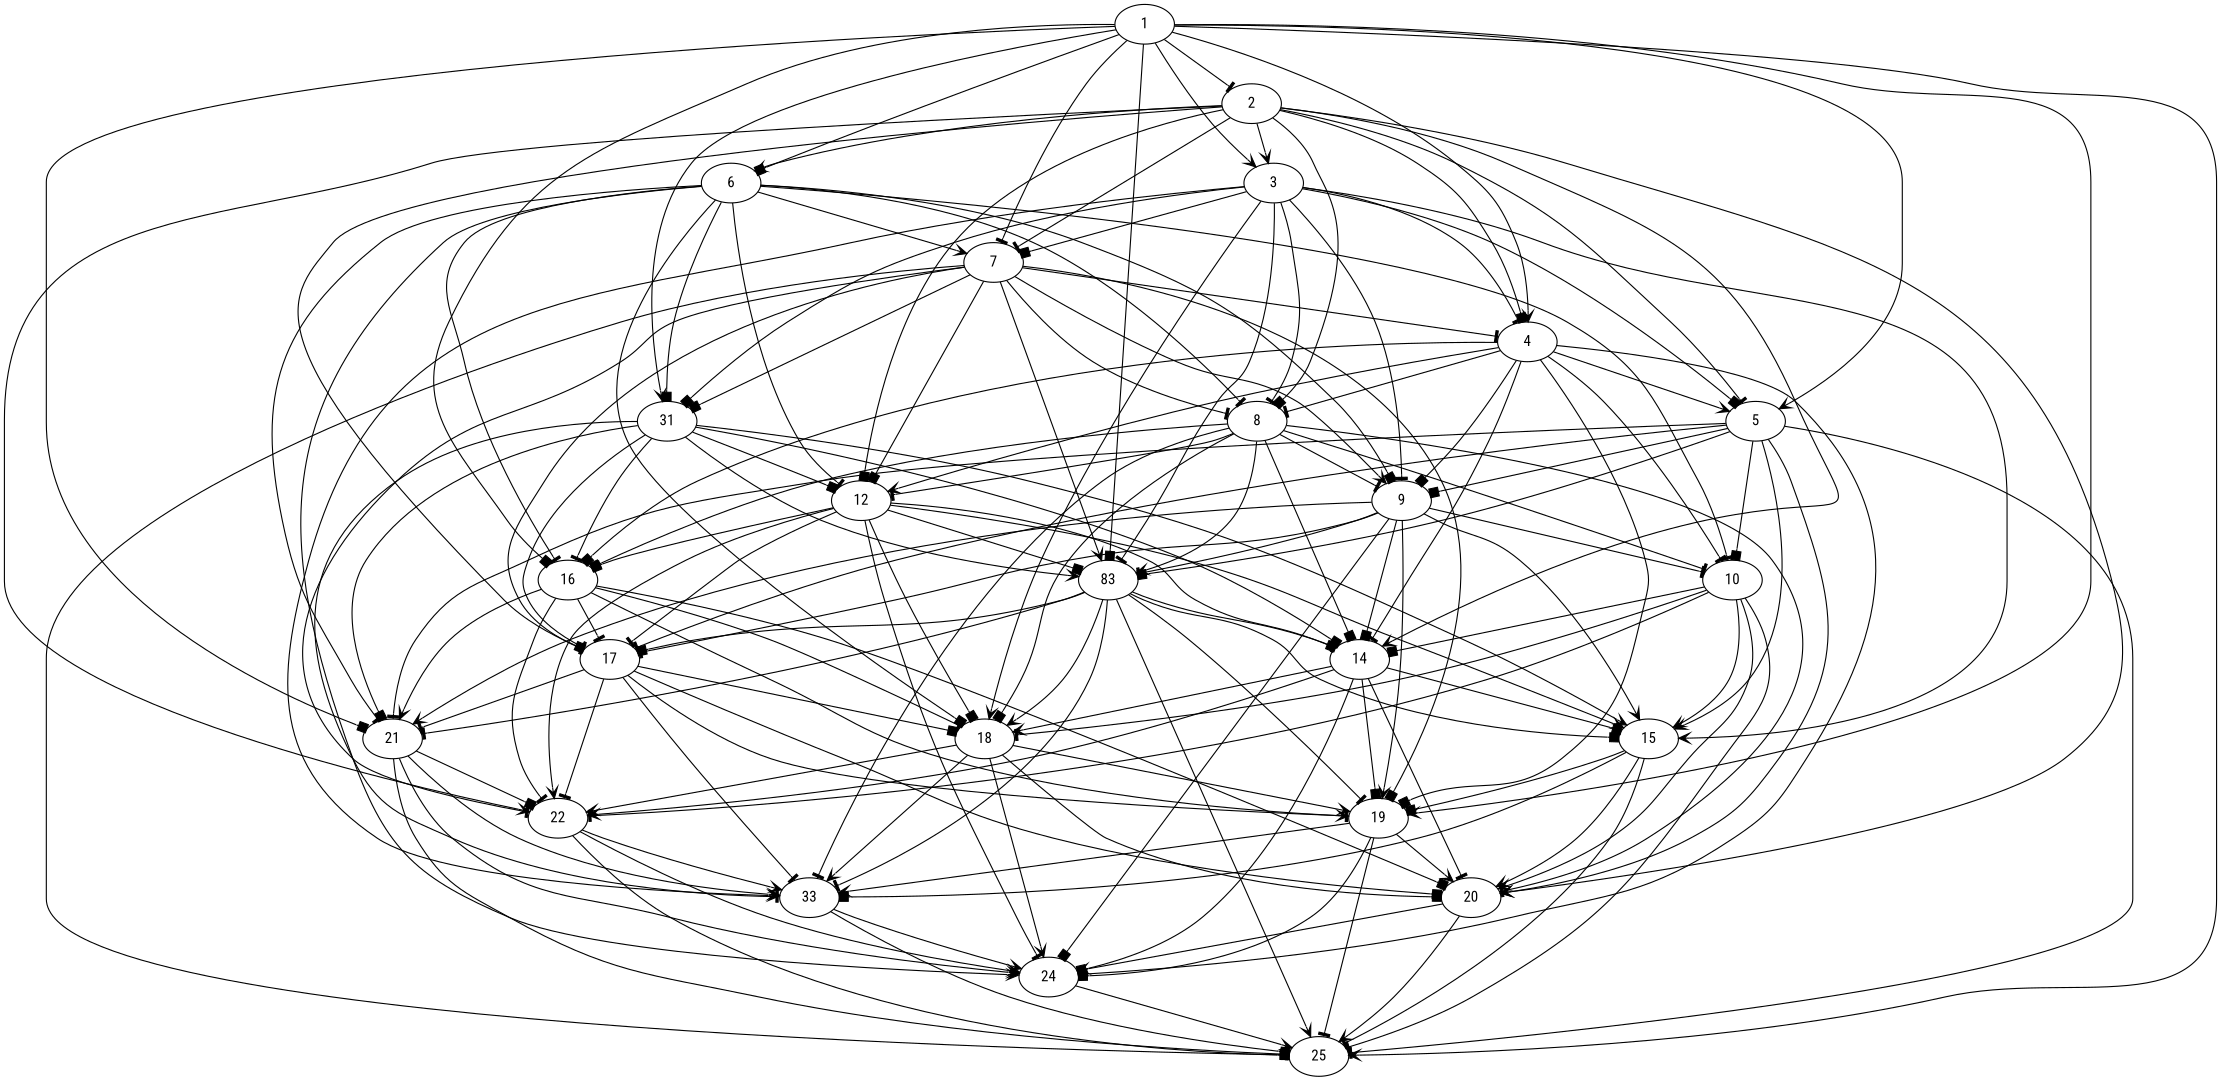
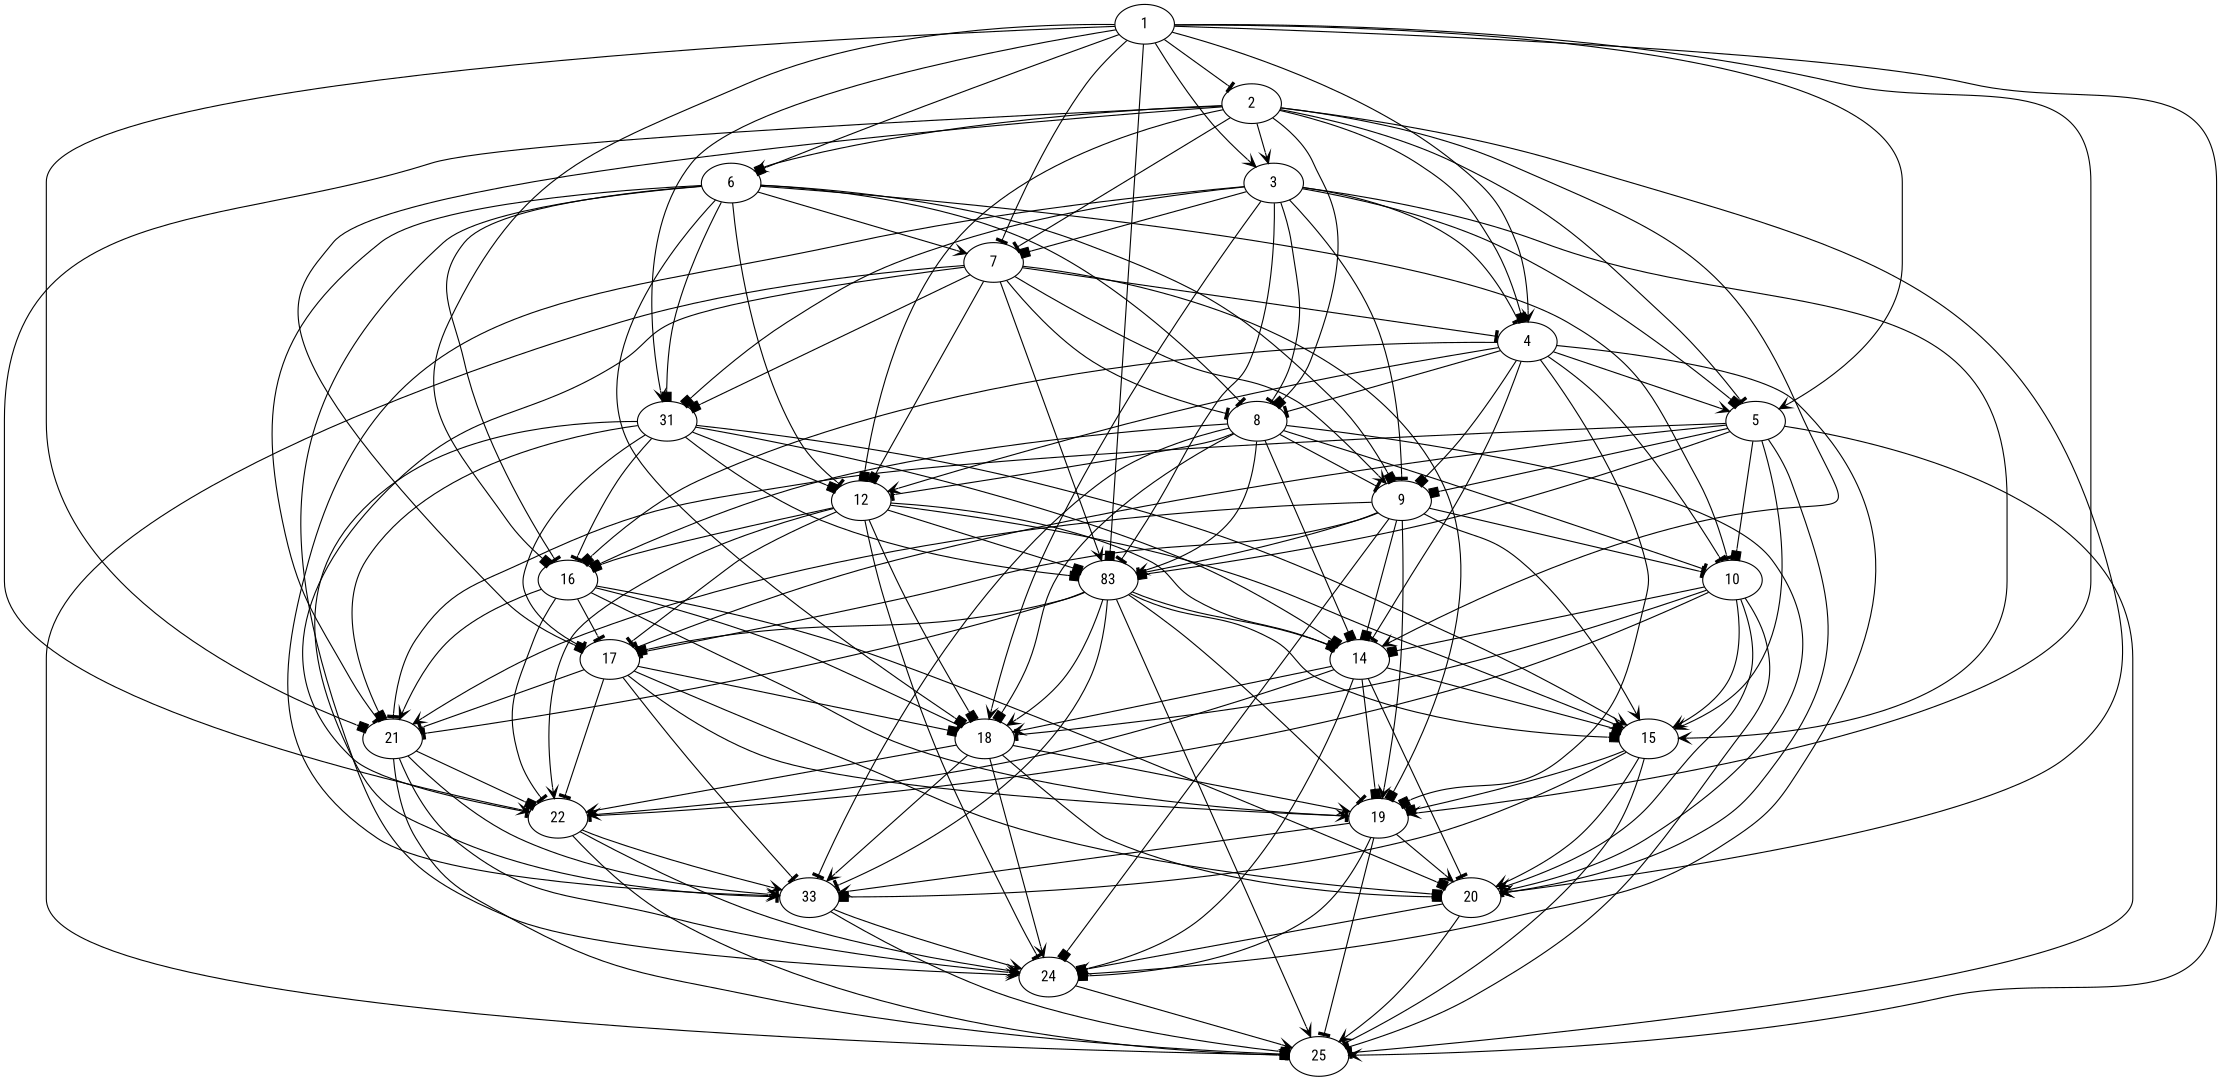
(641, 383) -> none
(856, 533) -> (856, 533)
